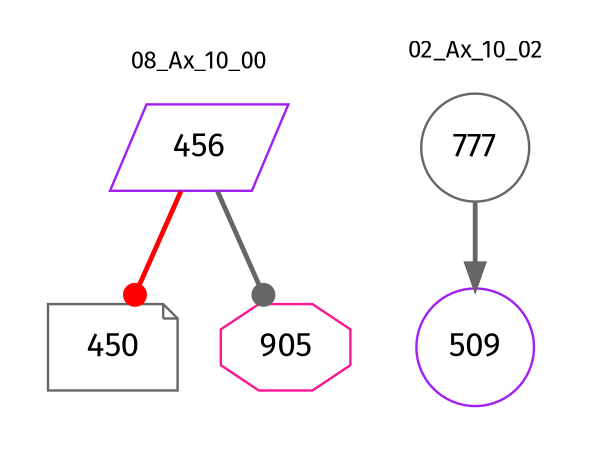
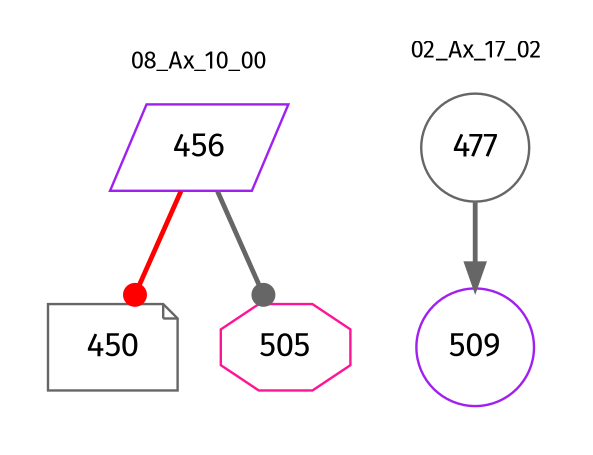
(476, 52) -> (476, 52)
(475, 148) -> (475, 148)
(286, 347) -> (286, 347)
